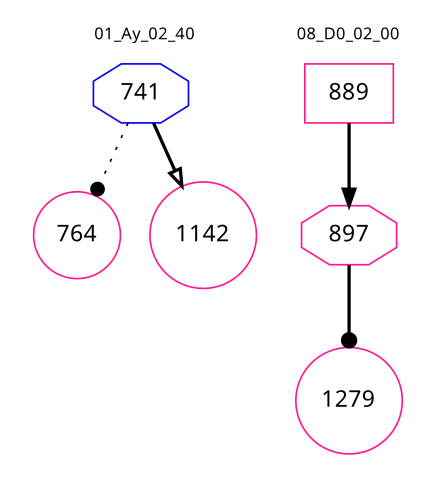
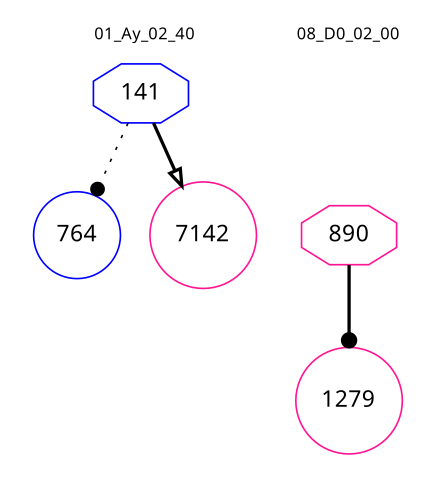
(141, 93) -> (141, 93)
(349, 93) -> none
(77, 235) -> (77, 235)
(203, 235) -> (203, 235)
(349, 235) -> (349, 235)
